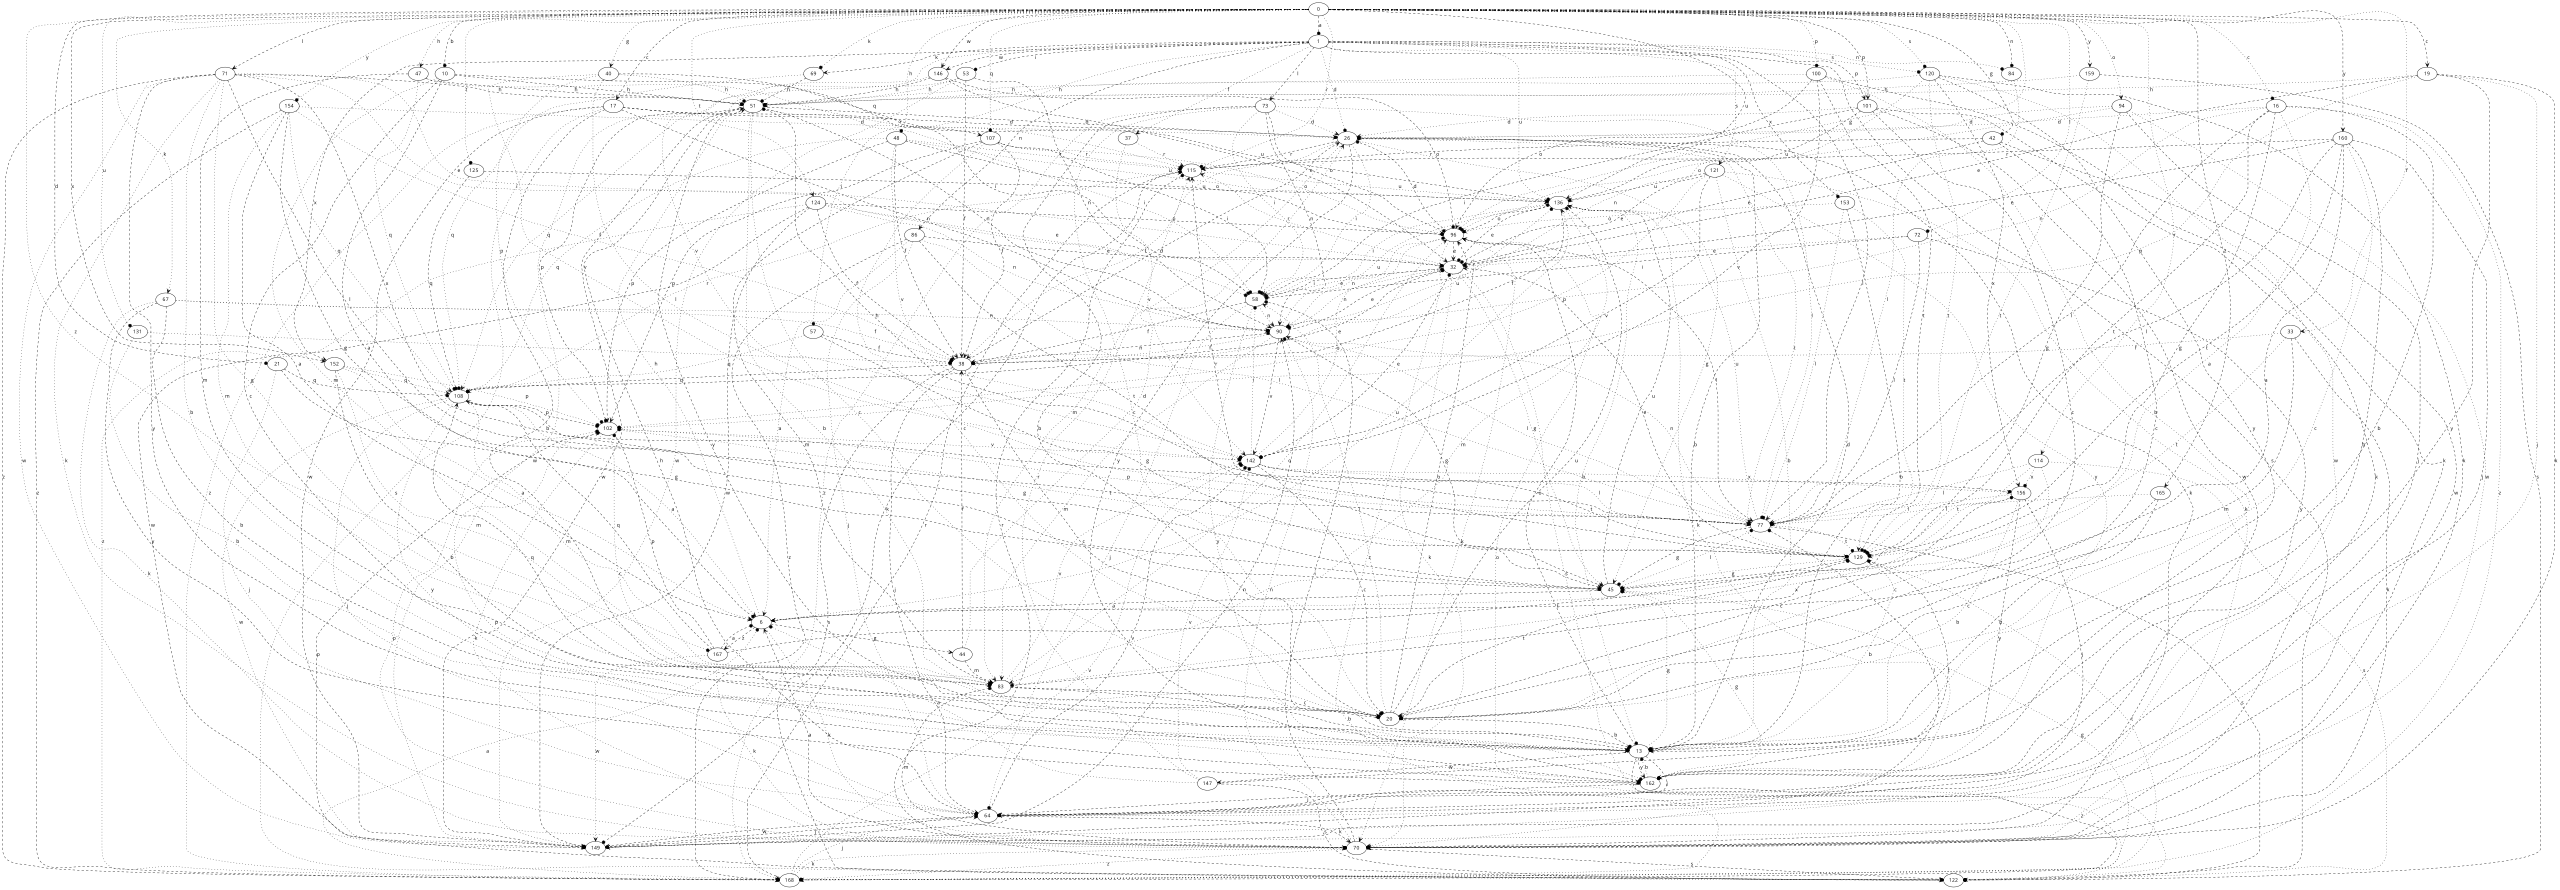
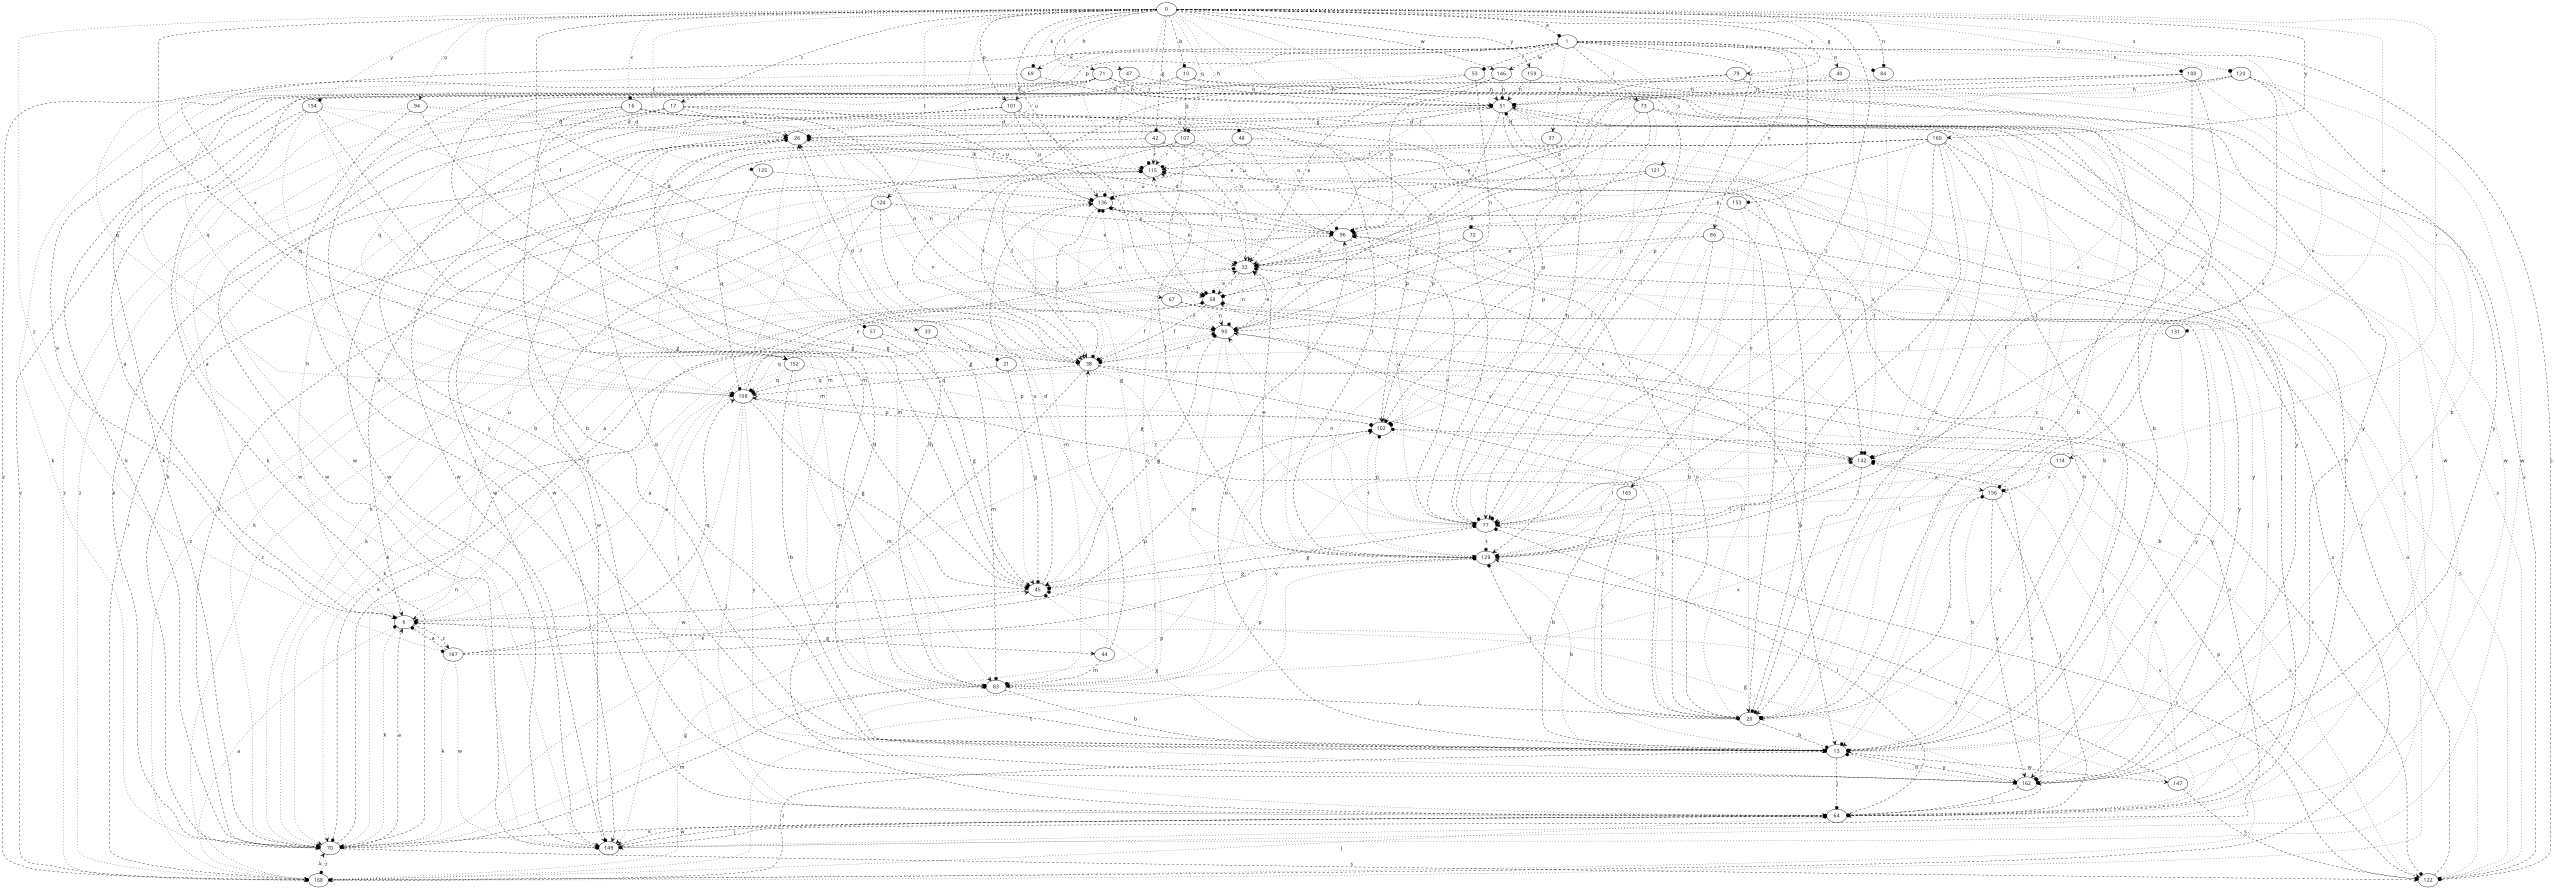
(2427, 74) -> (1737, 74)
(386, 233) -> (204, 142)
(888, 504) -> (437, 307)
